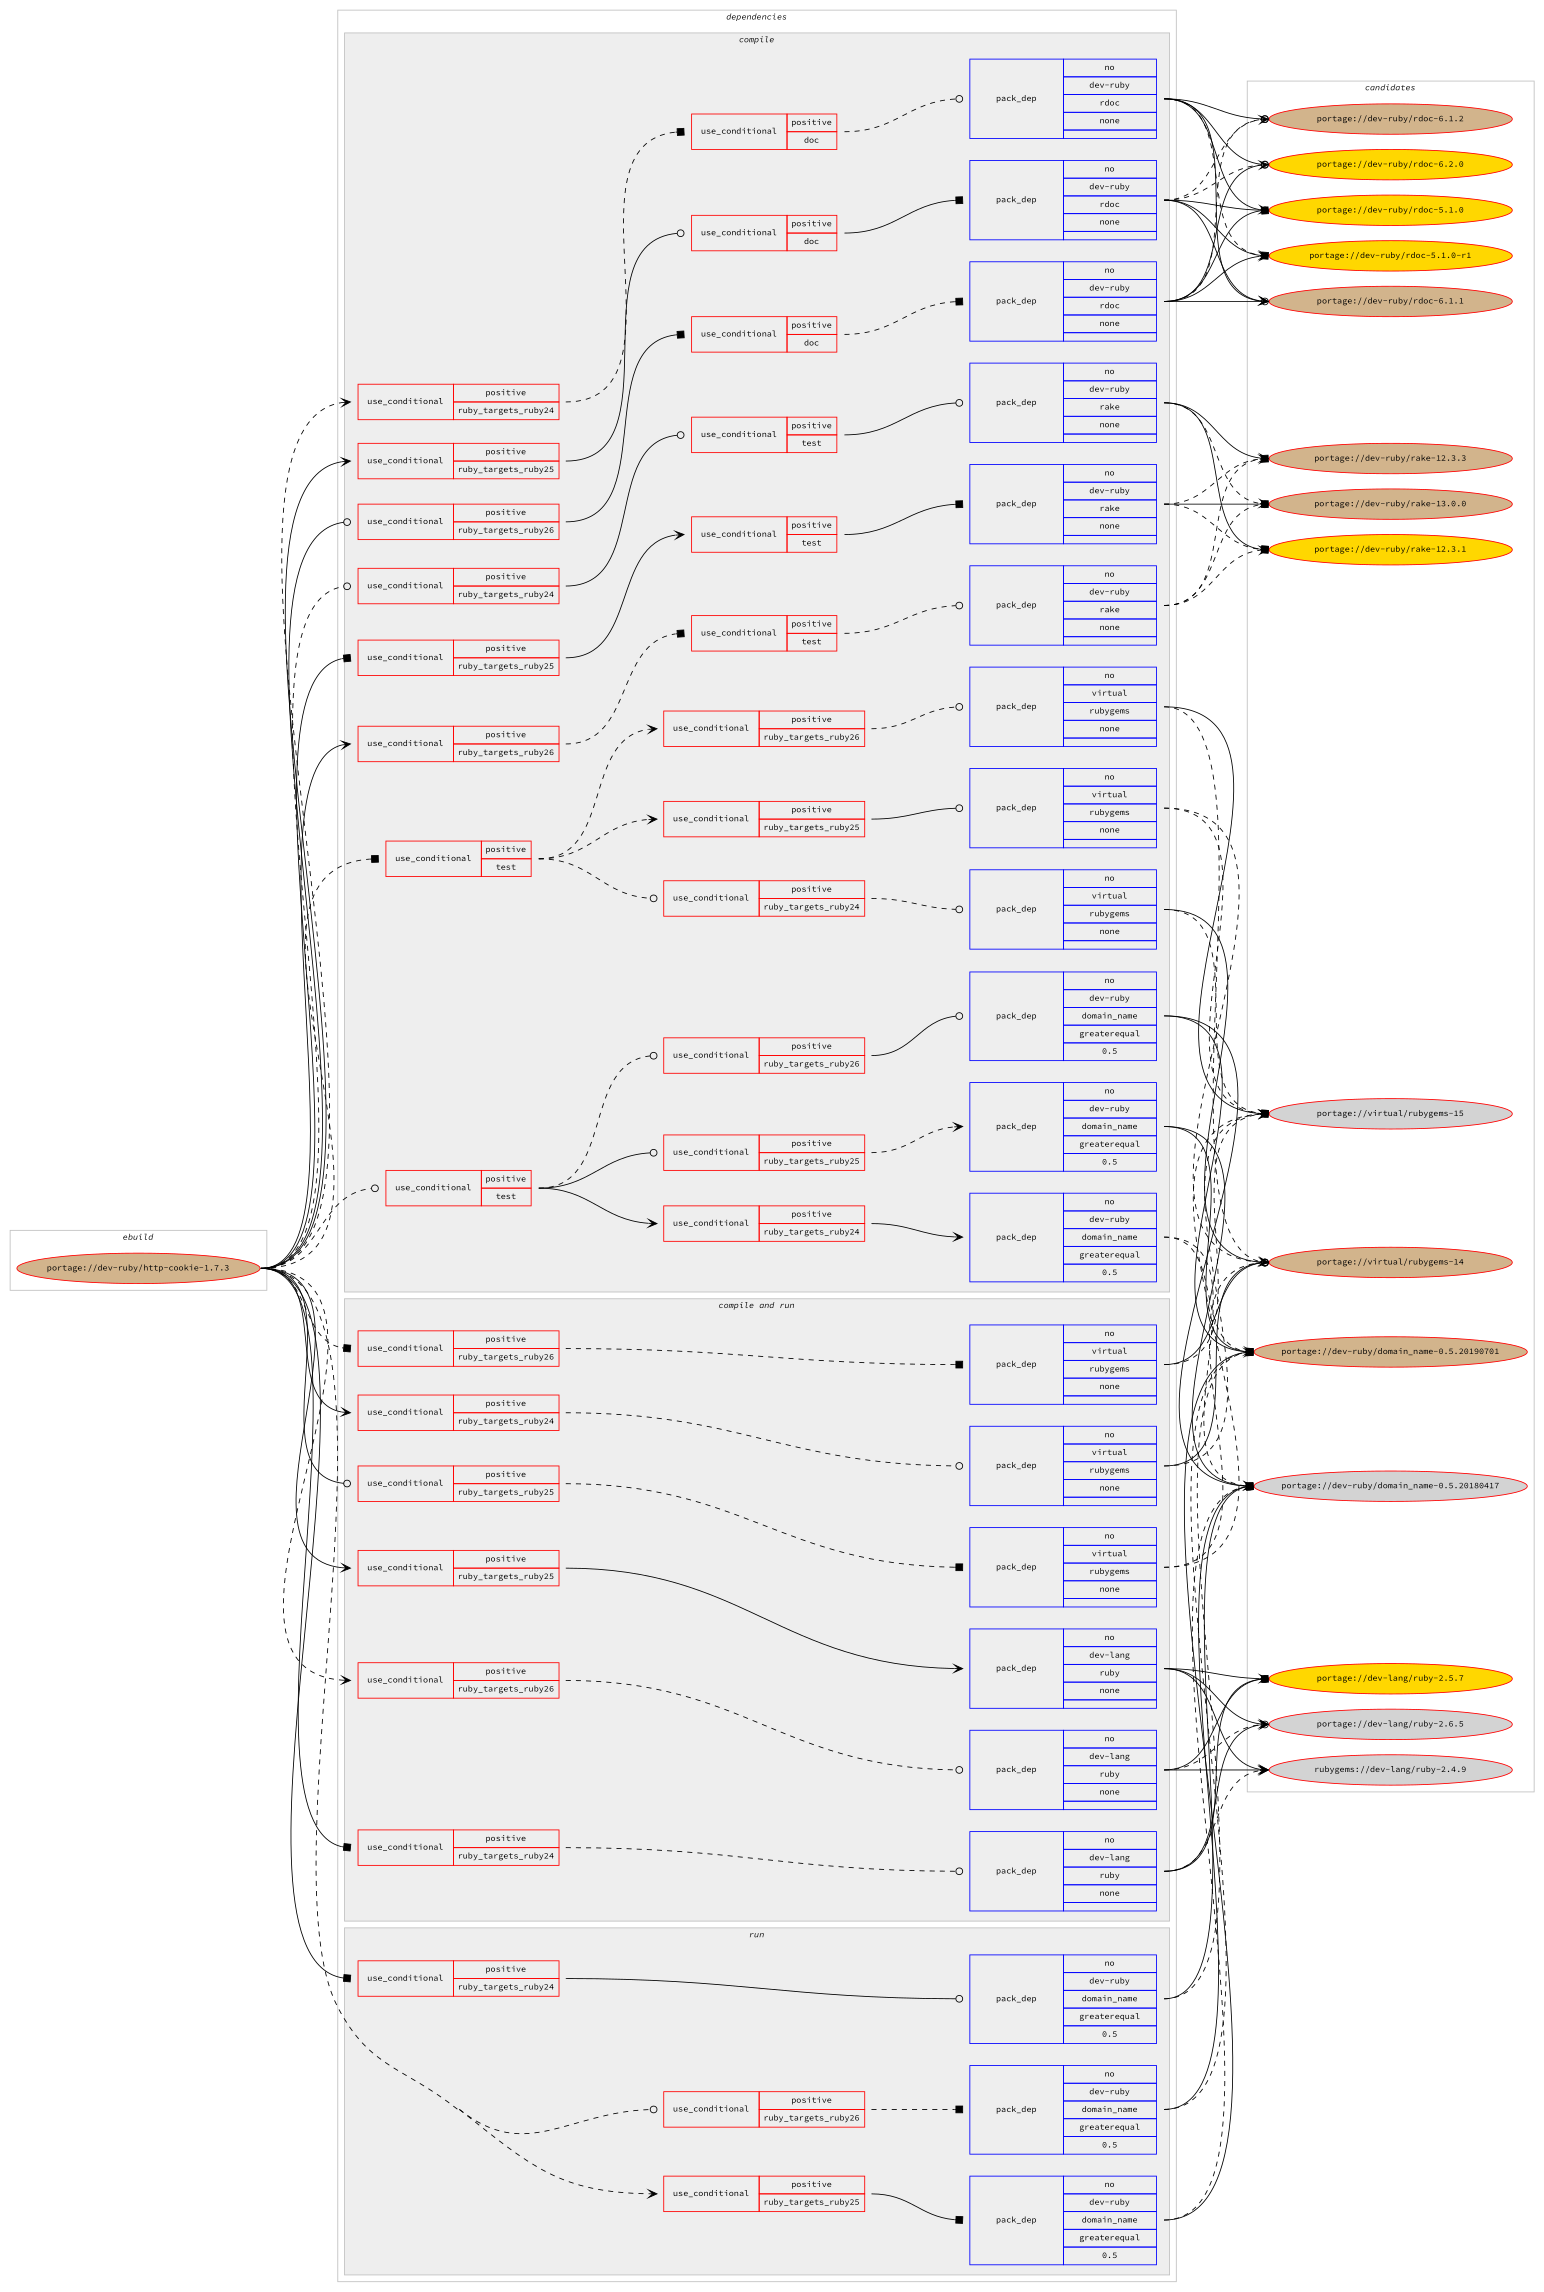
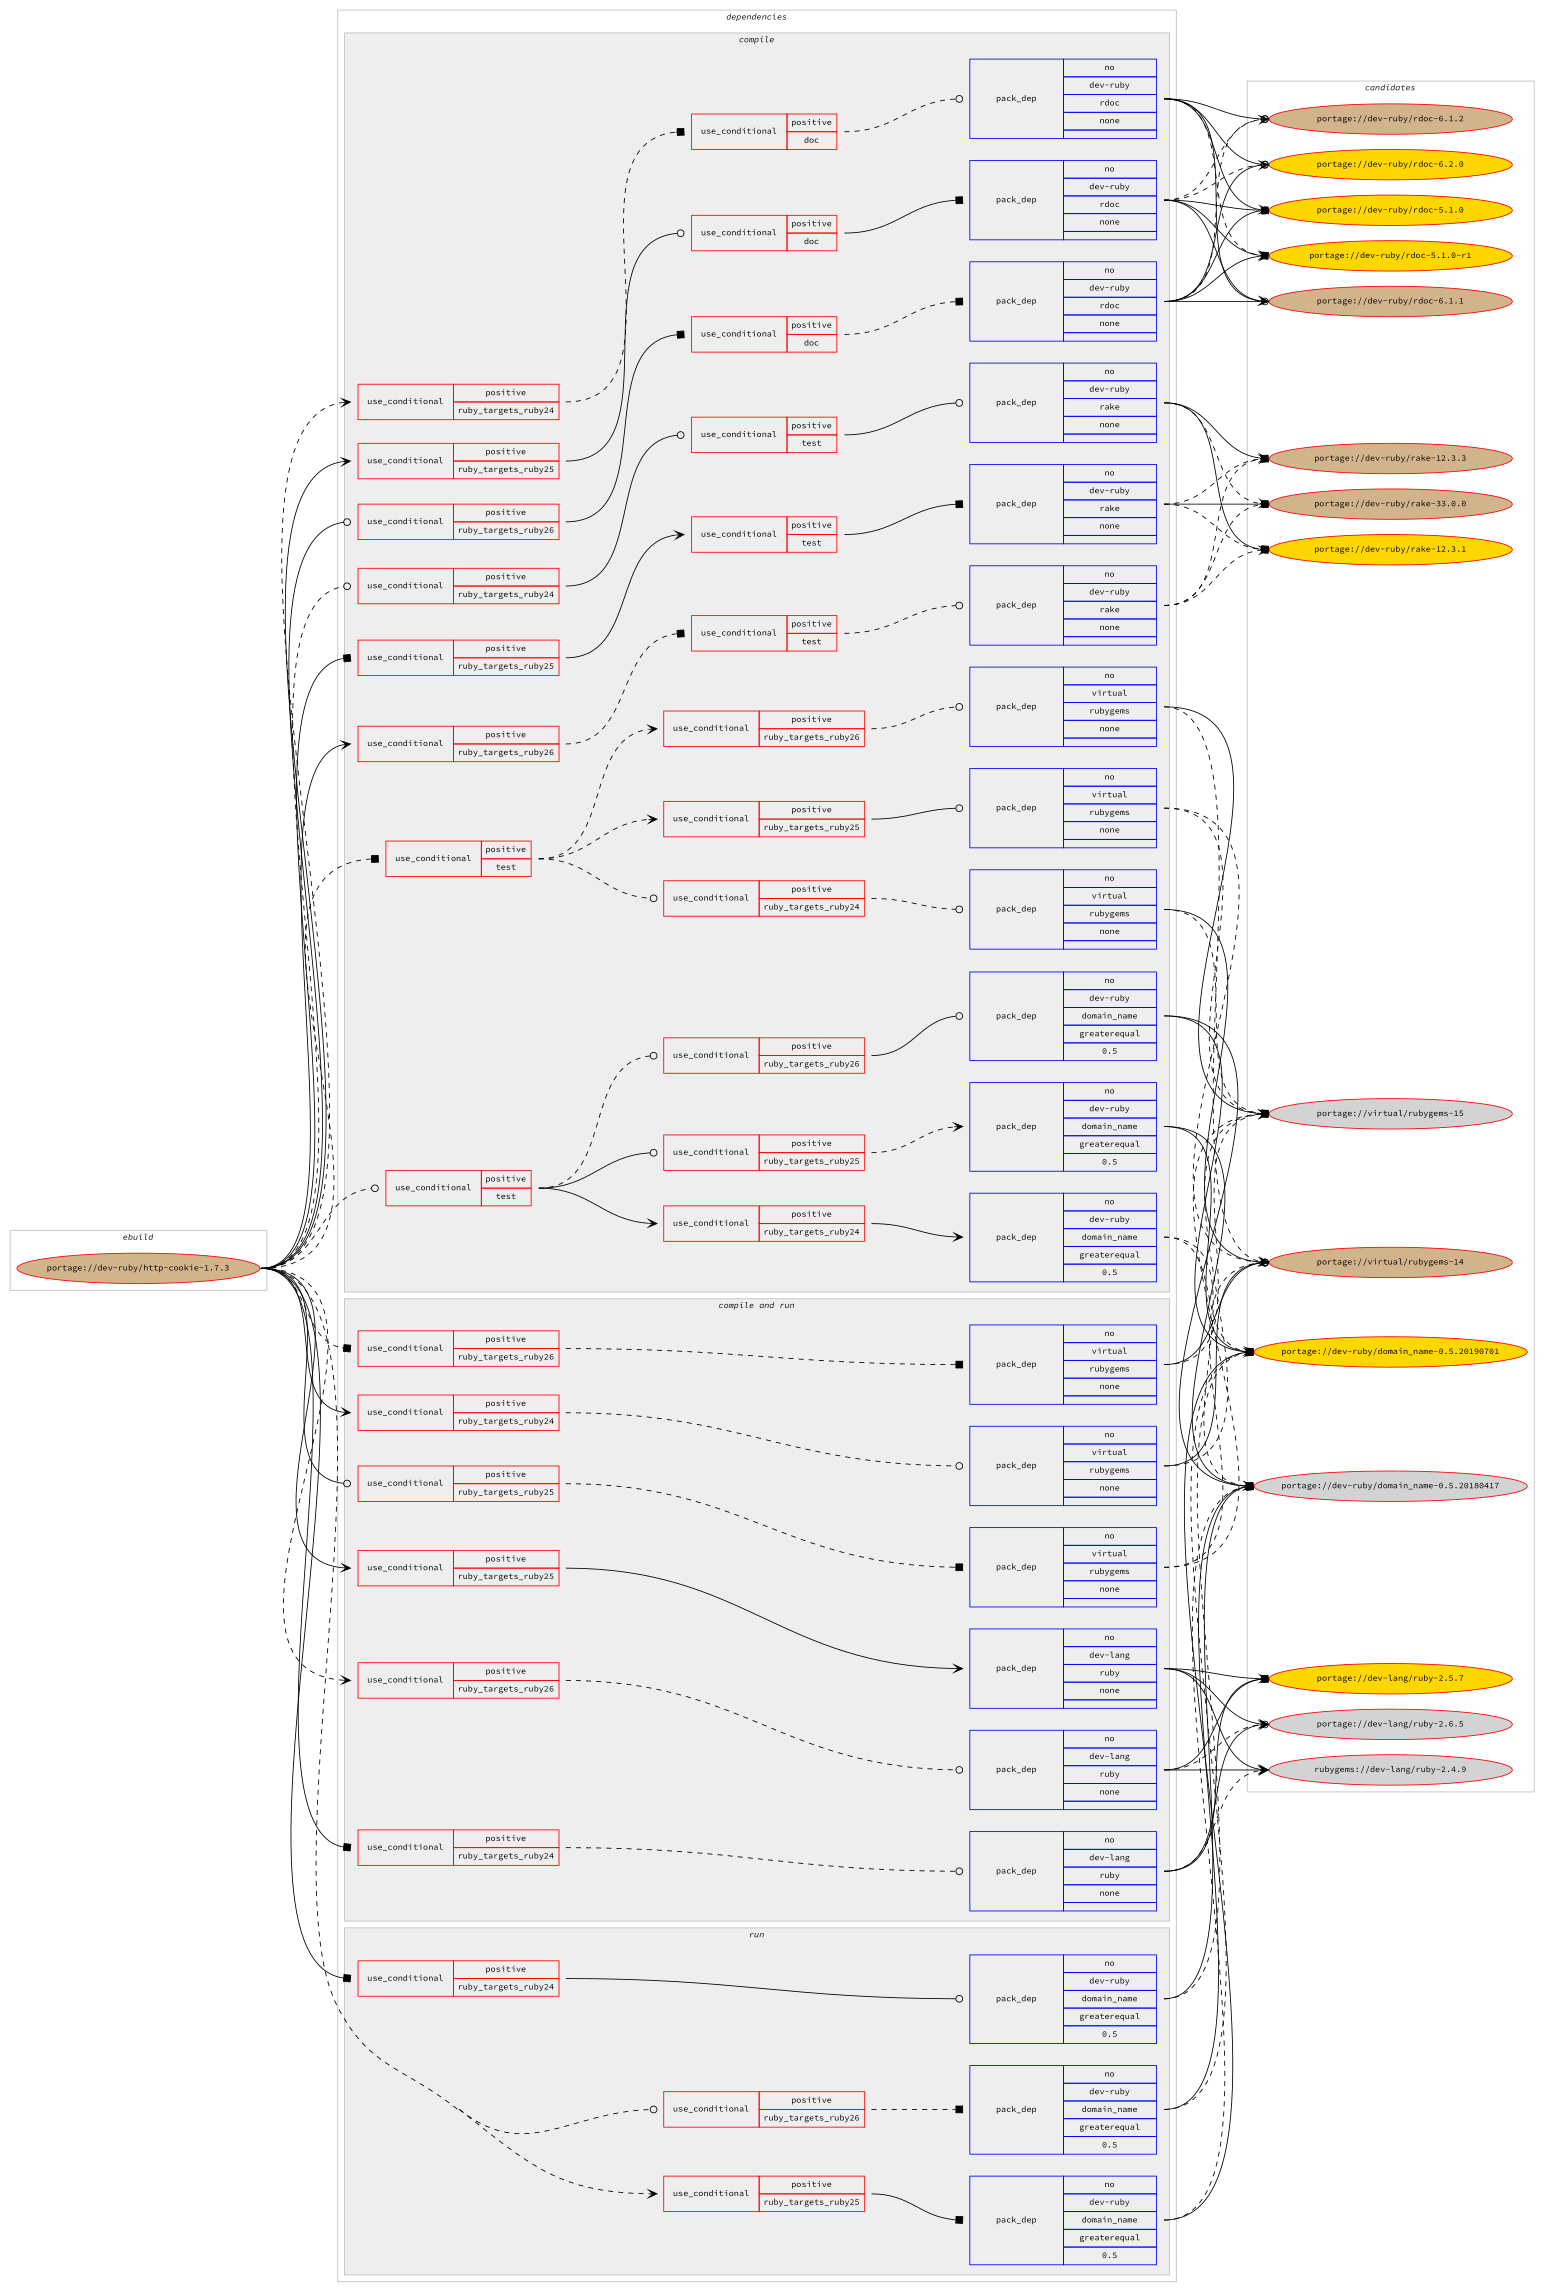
(1391, 504) -> (1391, 504)
(1391, 1352) -> (1391, 1352)
